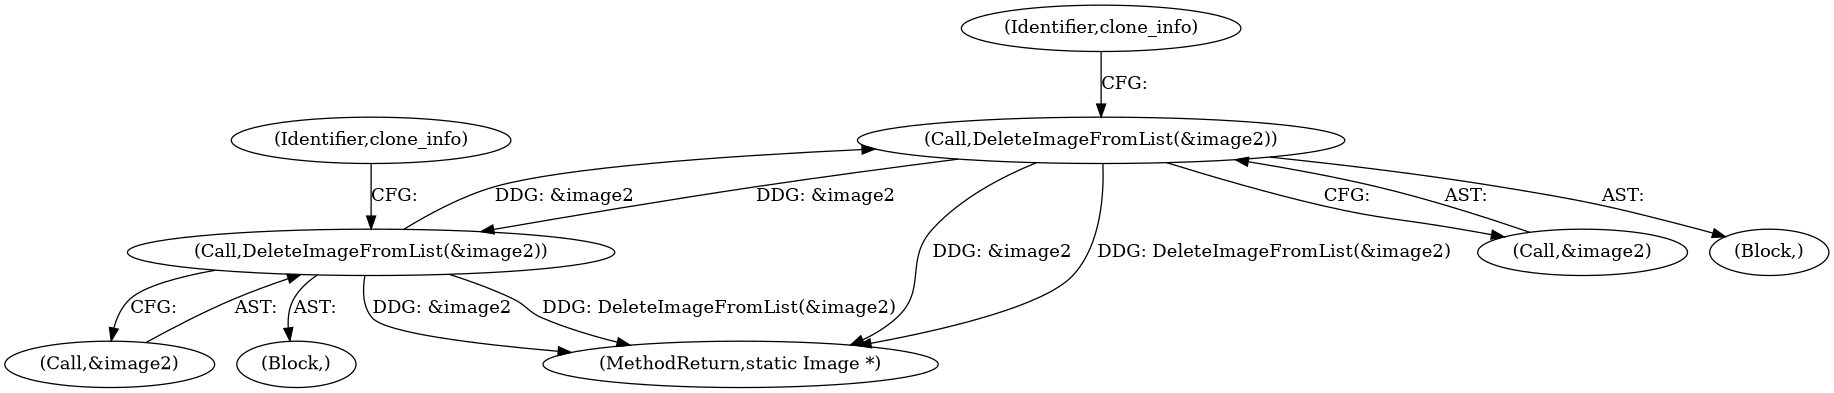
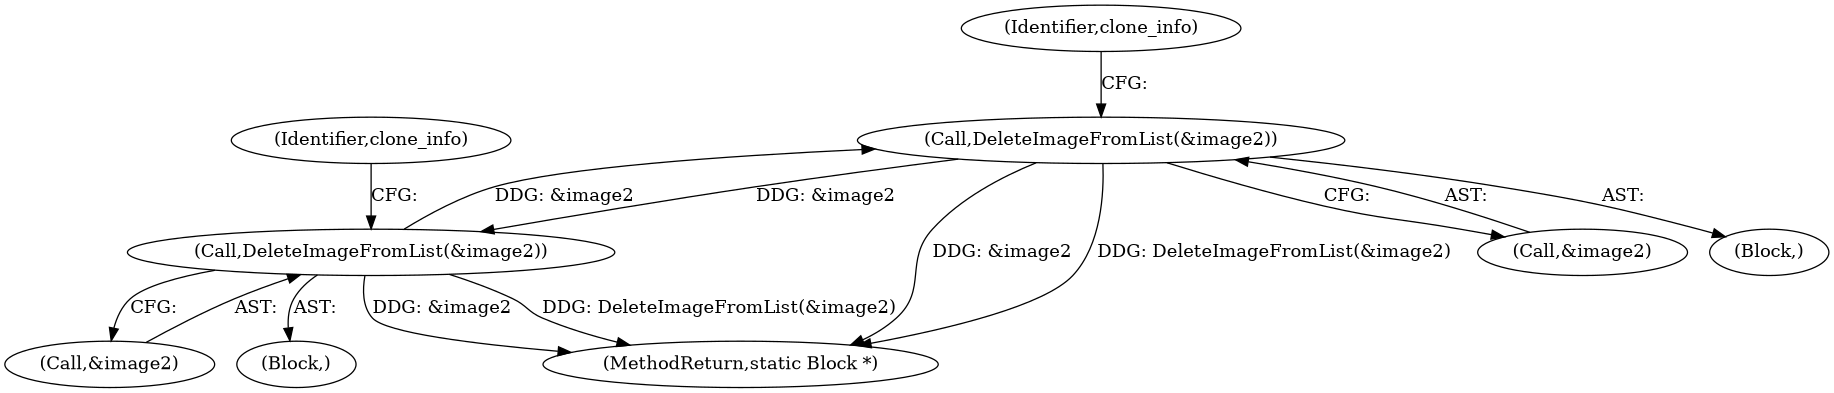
(741, 364) -> (741, 364)
